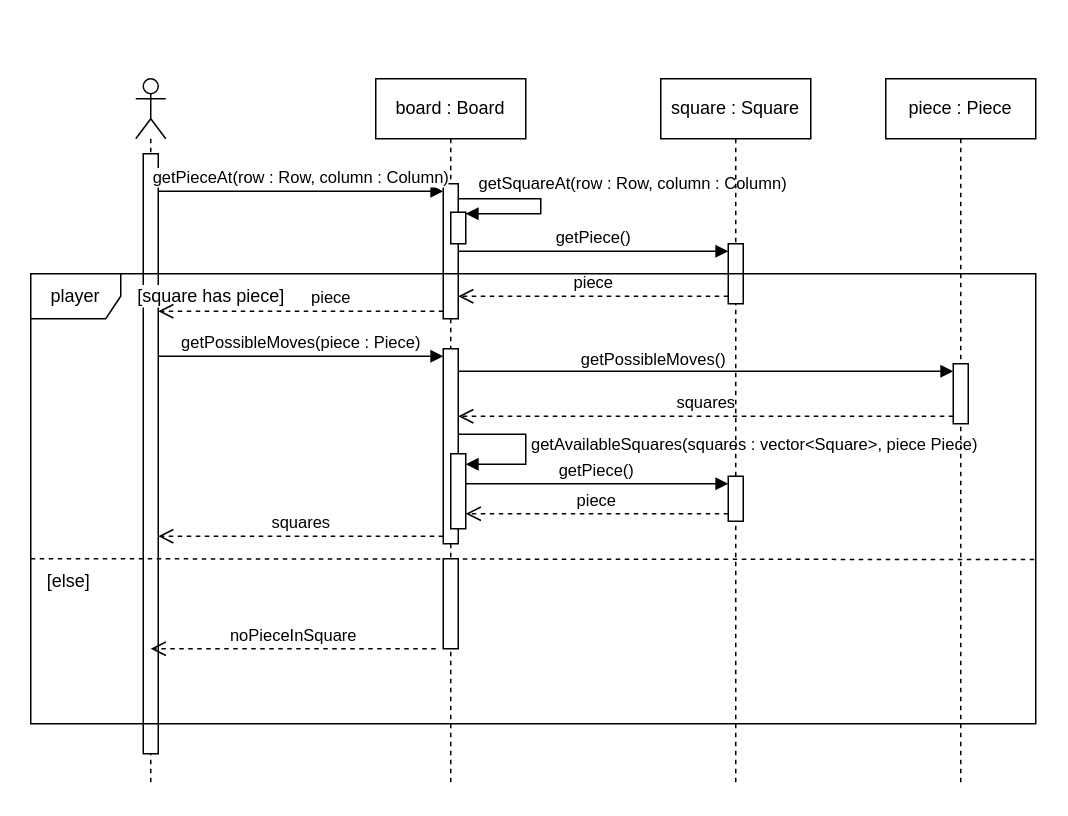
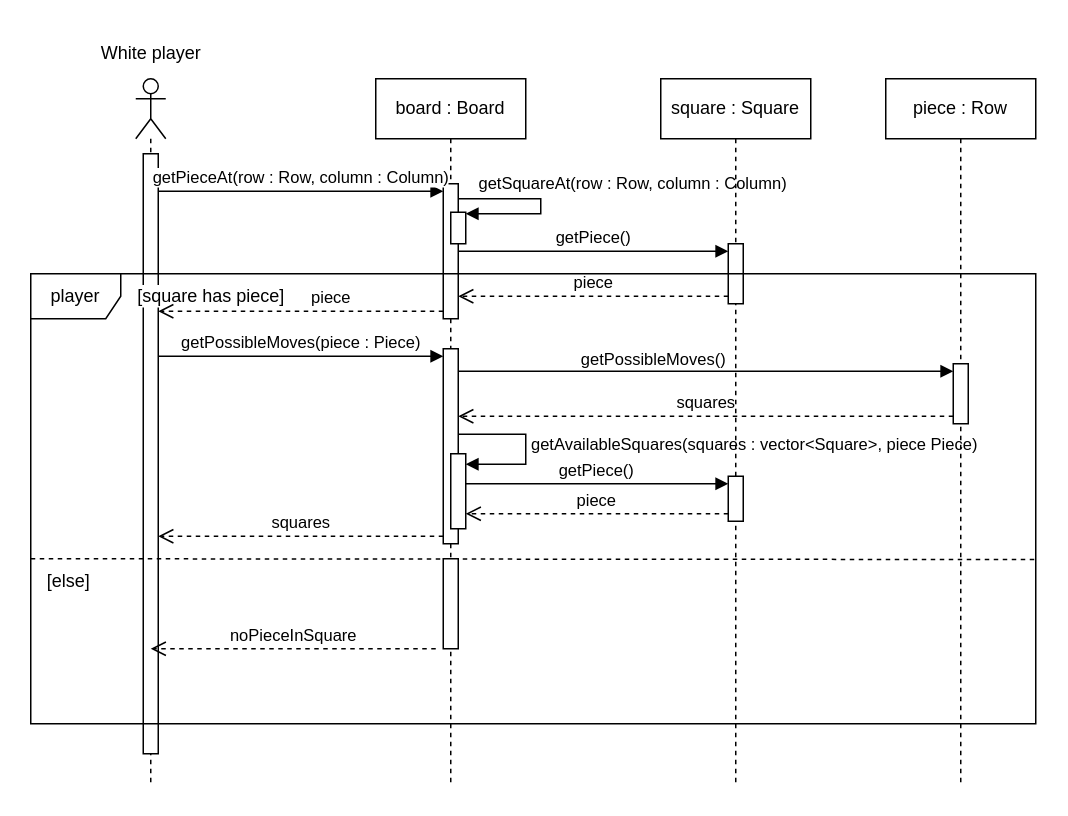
none -> (151, 53)
(961, 109) -> (961, 109)
